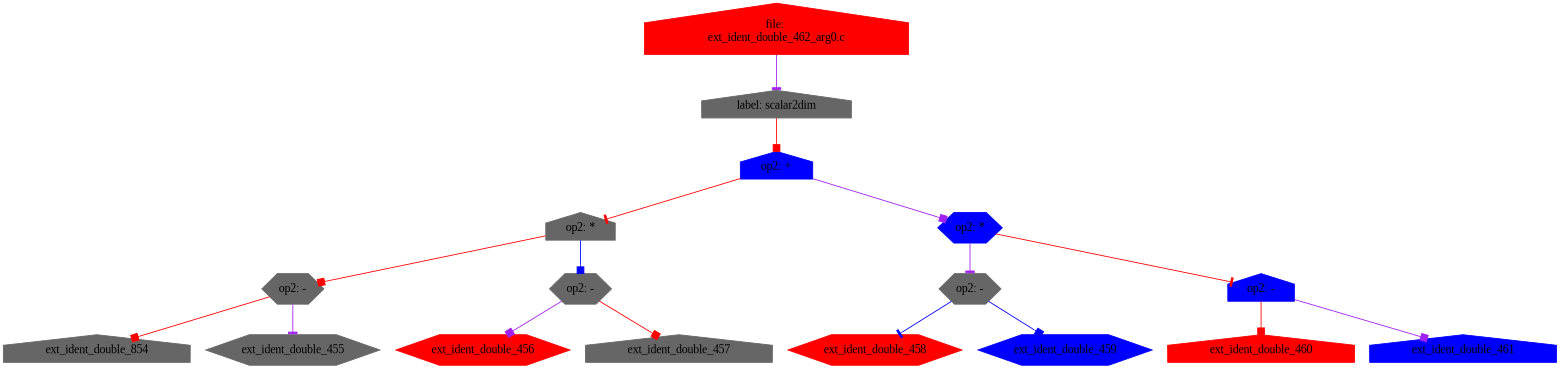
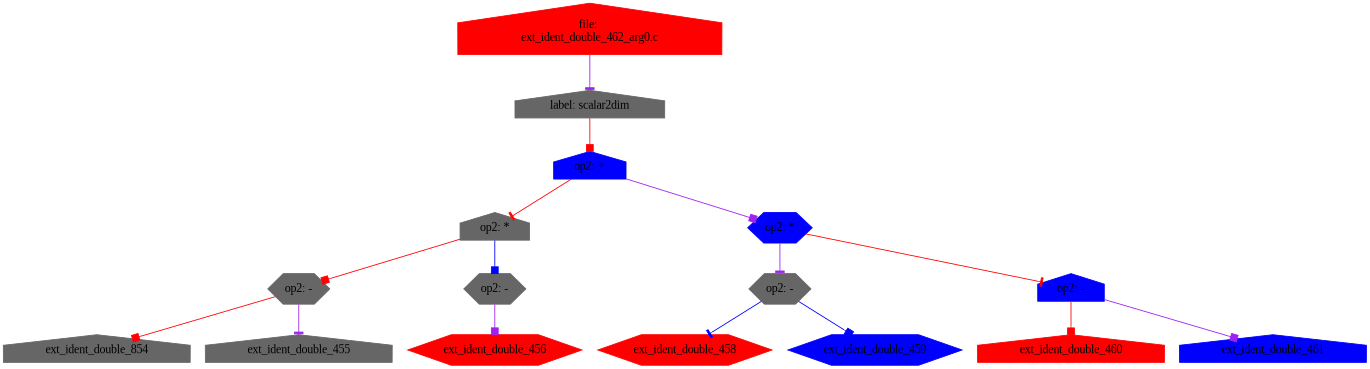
(293, 350) -> (299, 350)
(679, 350) -> none
